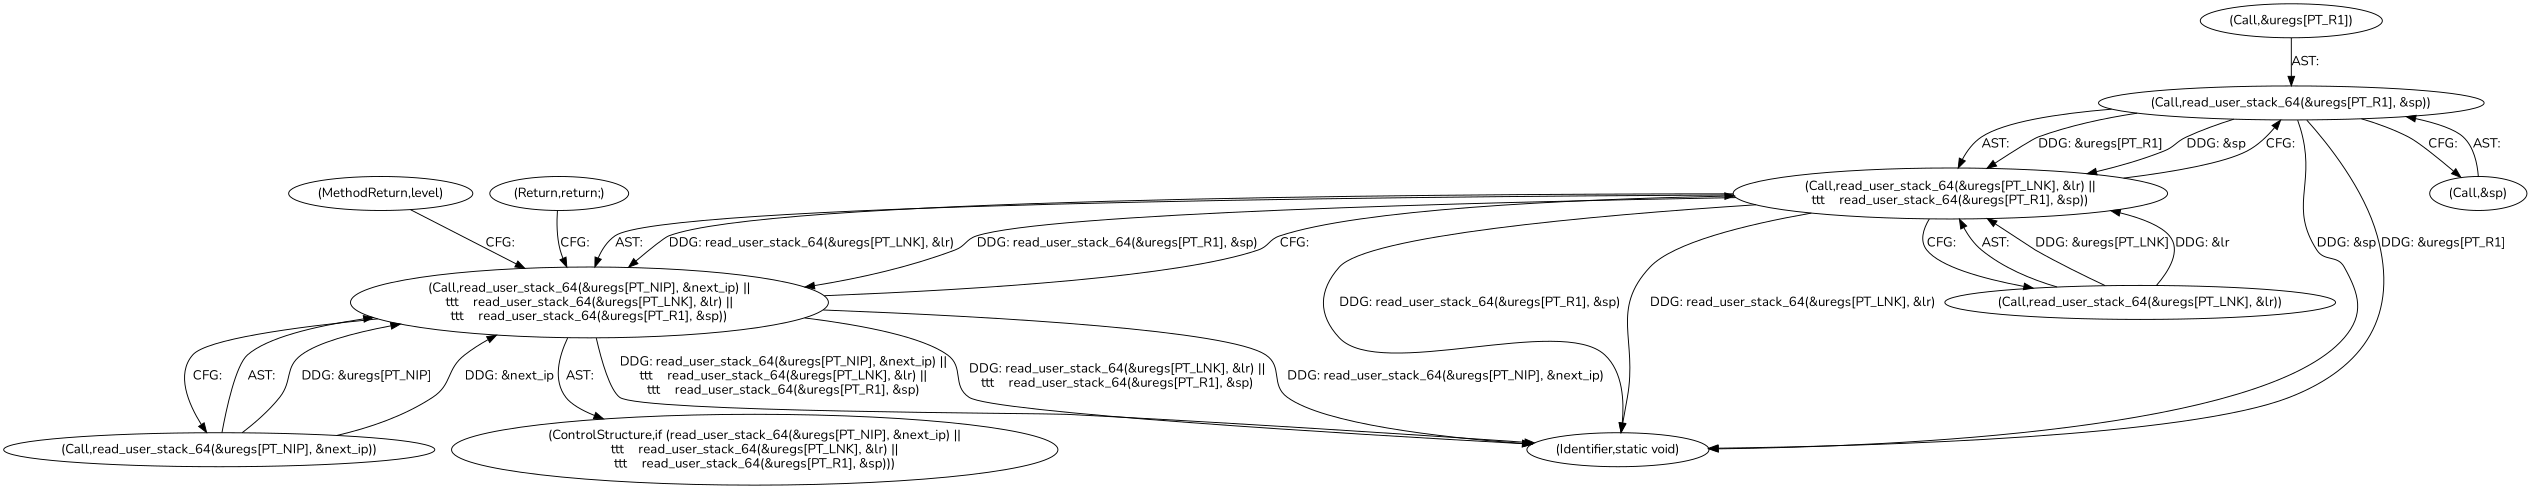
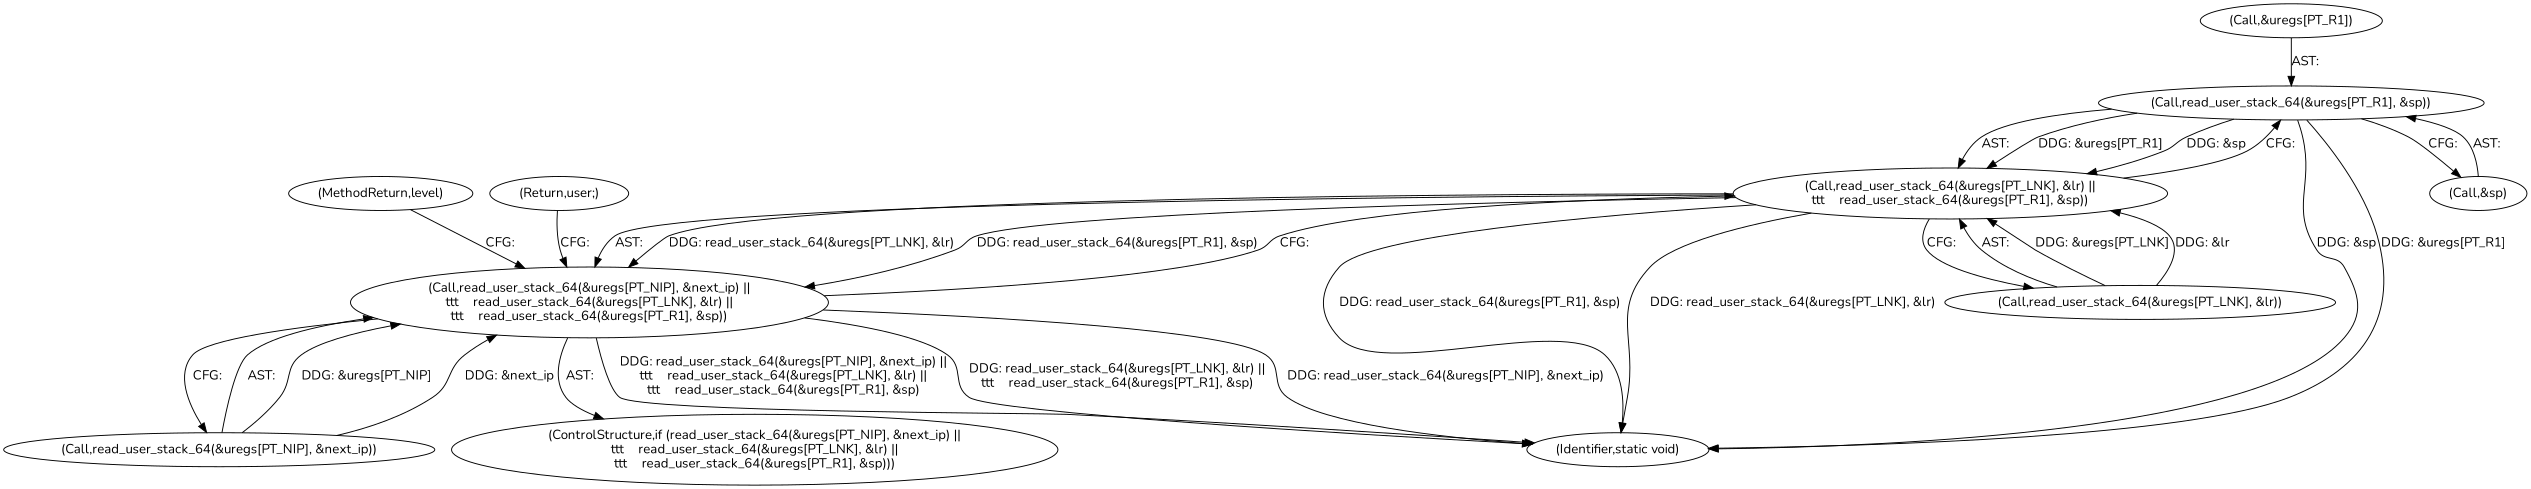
(559, 193) -> (559, 193)
